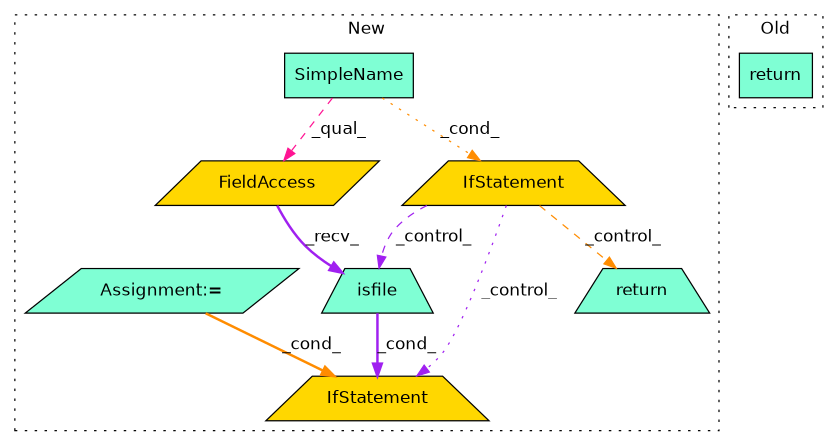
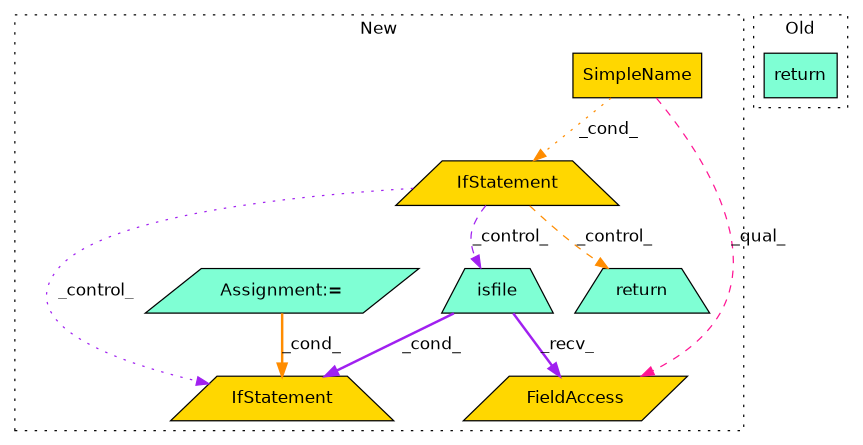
(349, 75) -> (637, 75)
(300, 240) -> (533, 340)
